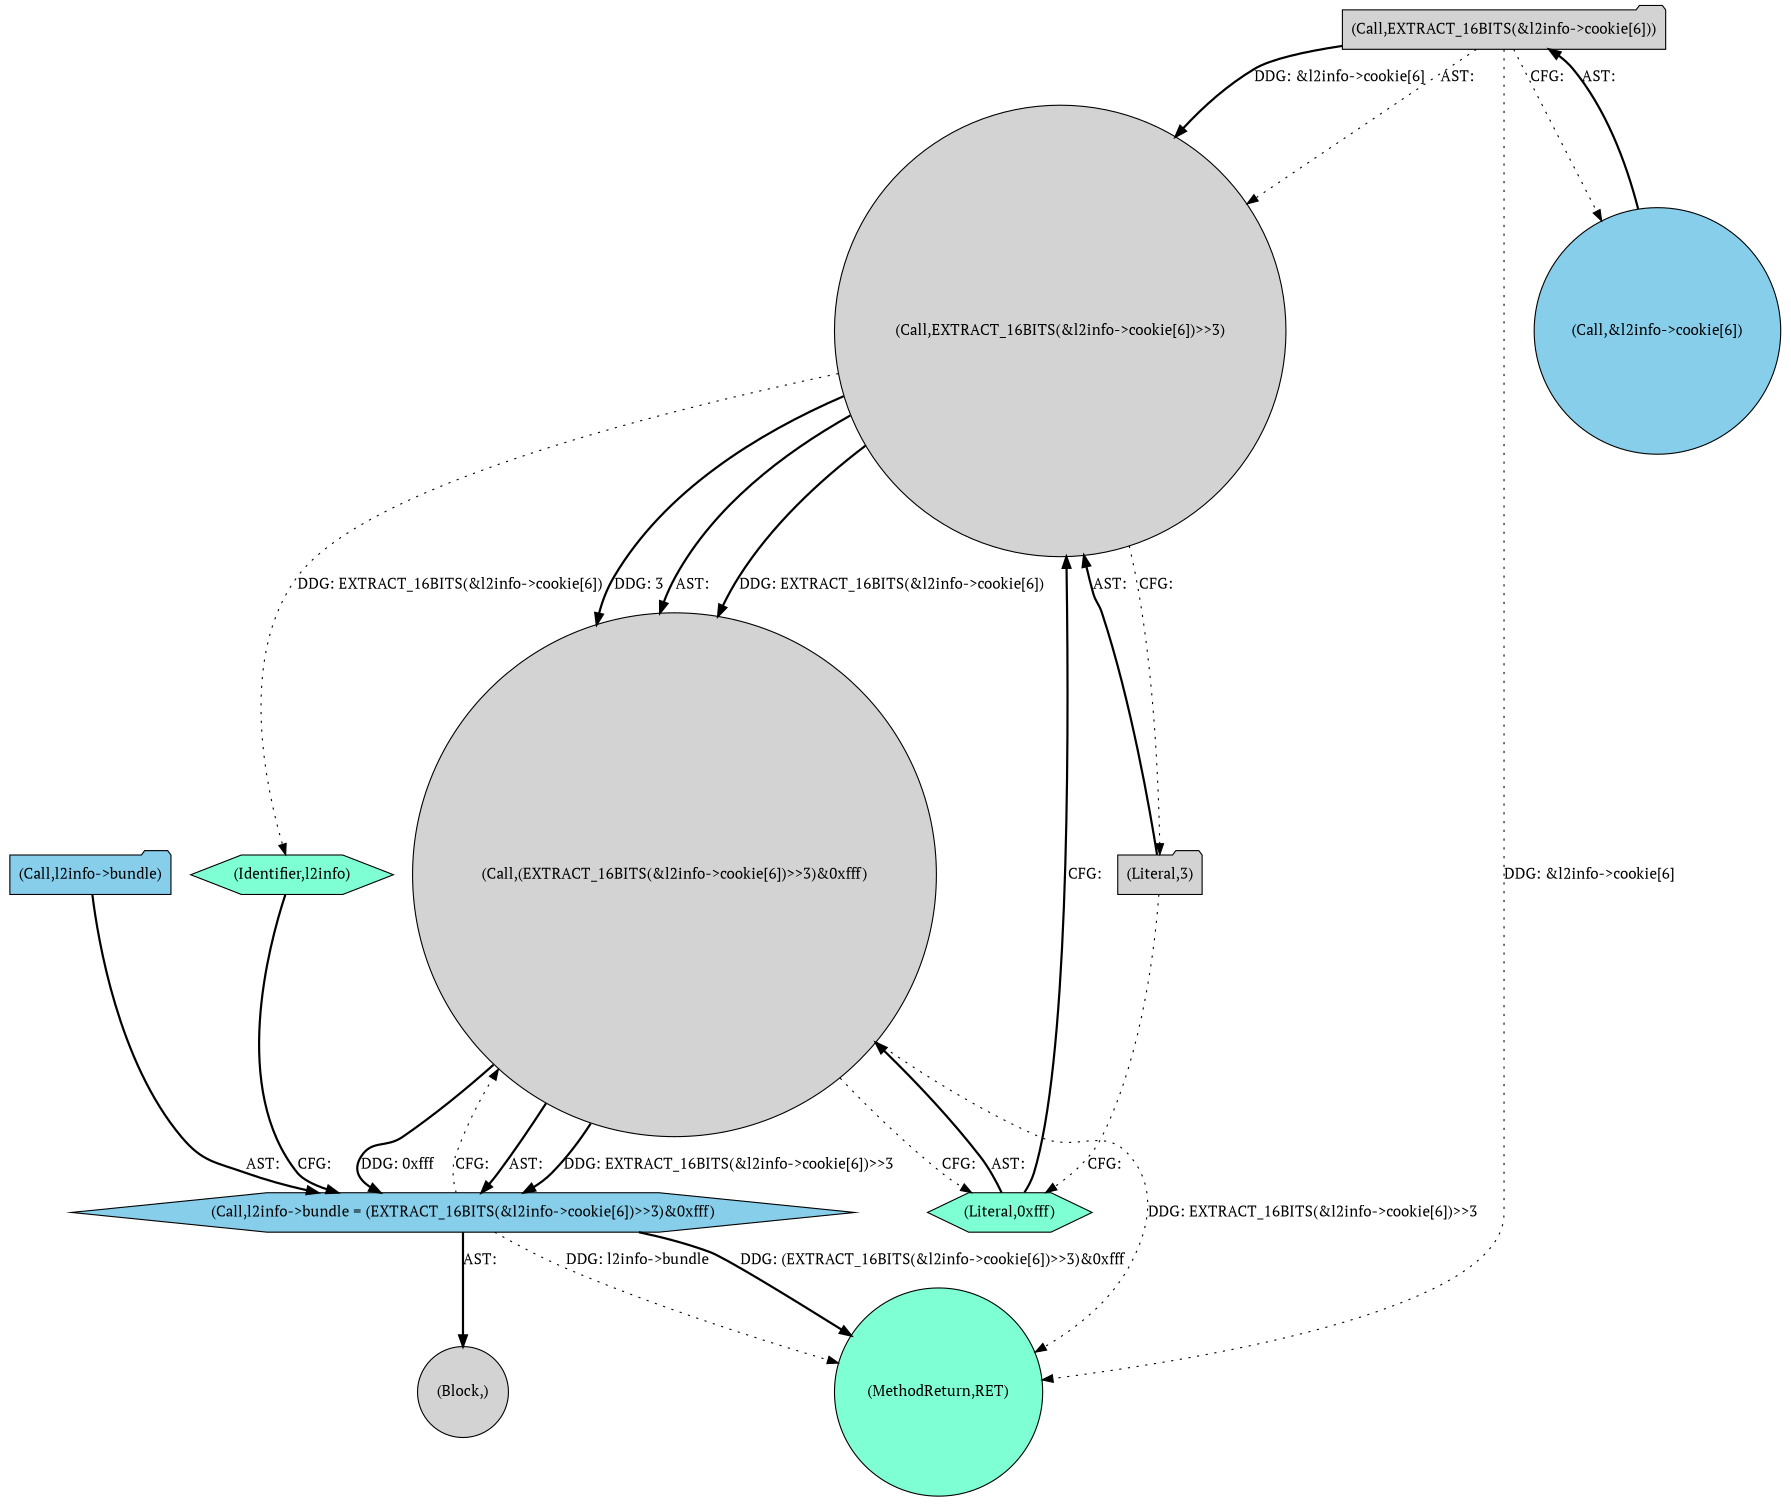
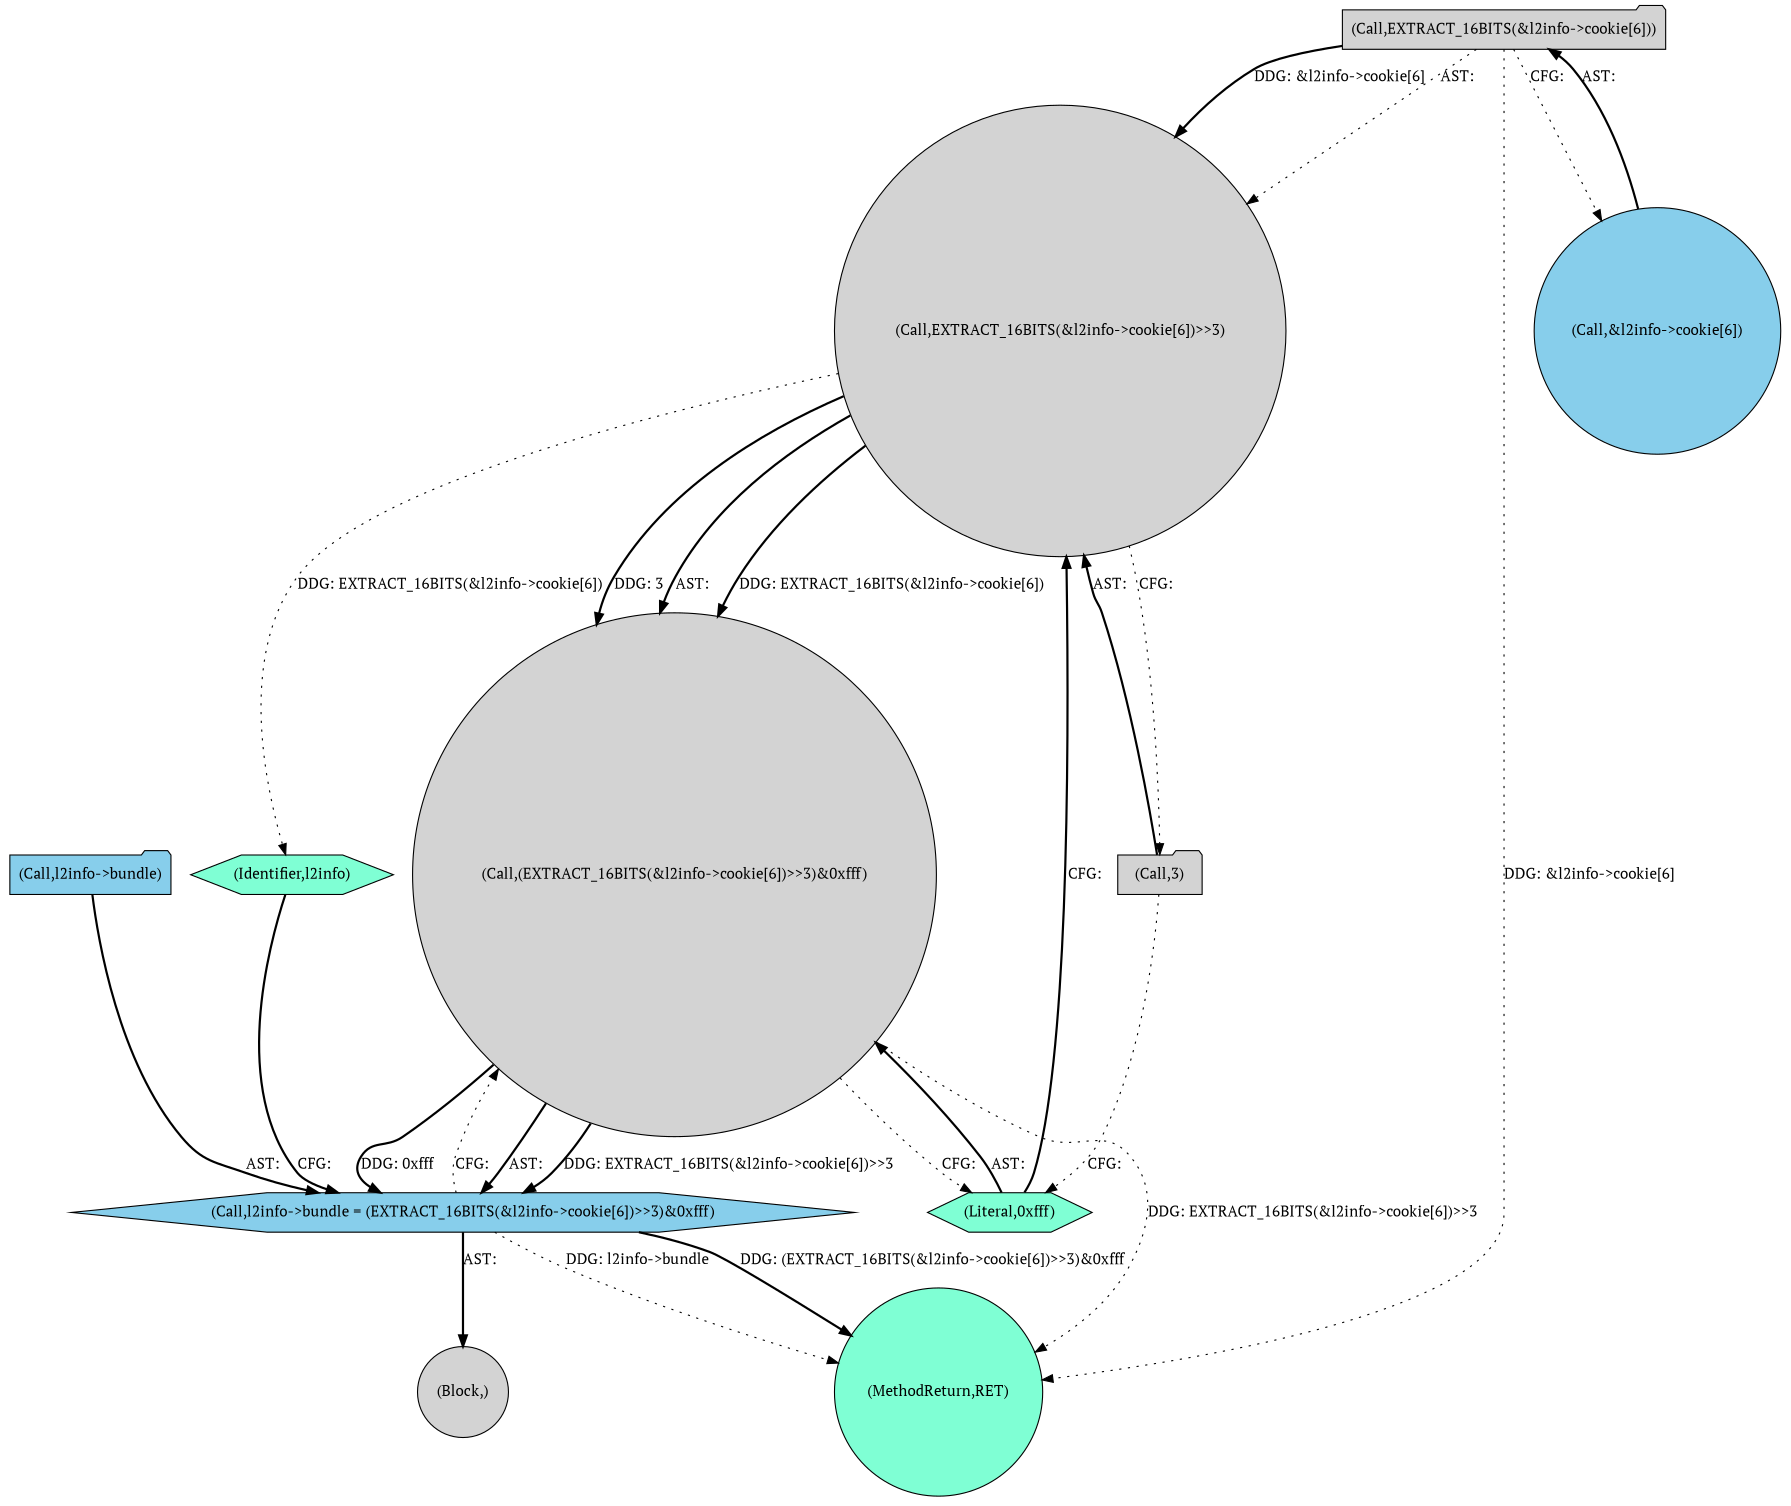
(1160, 875) -> (1160, 875)
